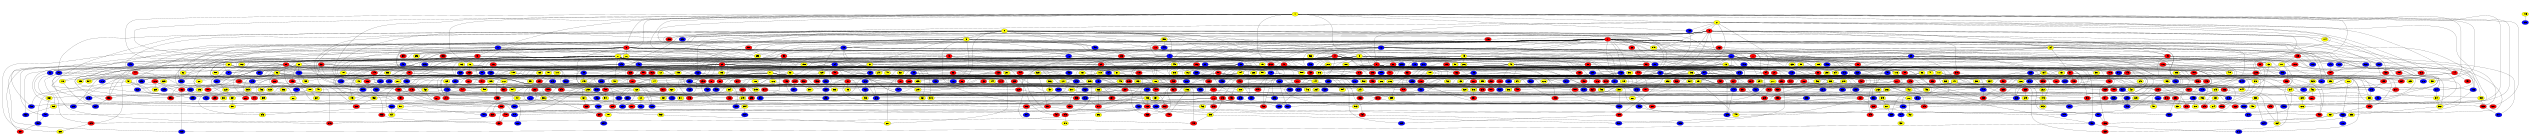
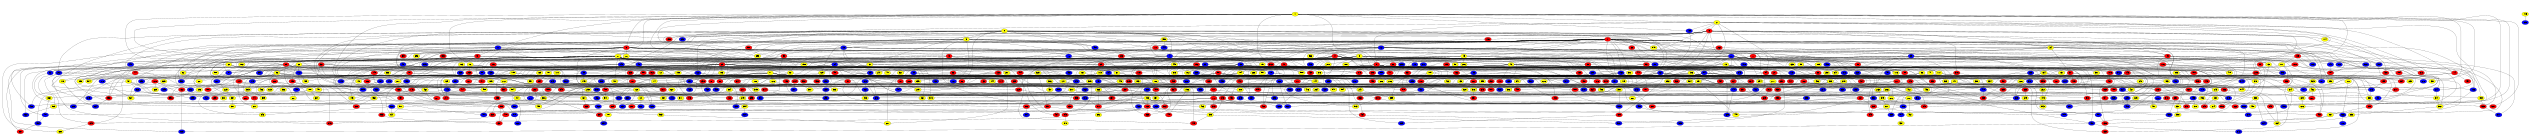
(343, 73) -> none
(1364, 81) -> none
(848, 90) -> none
none -> (1334, 90)
none -> (131, 98)
none -> (1891, 98)
none -> (254, 107)
none -> (539, 107)
none -> (2178, 115)
